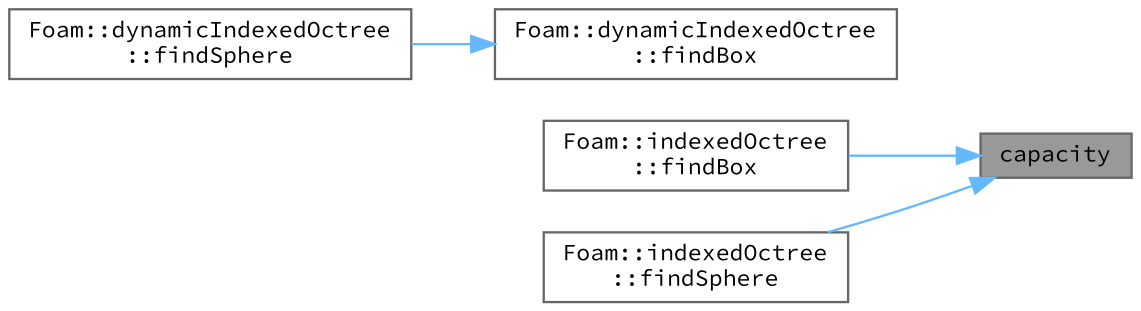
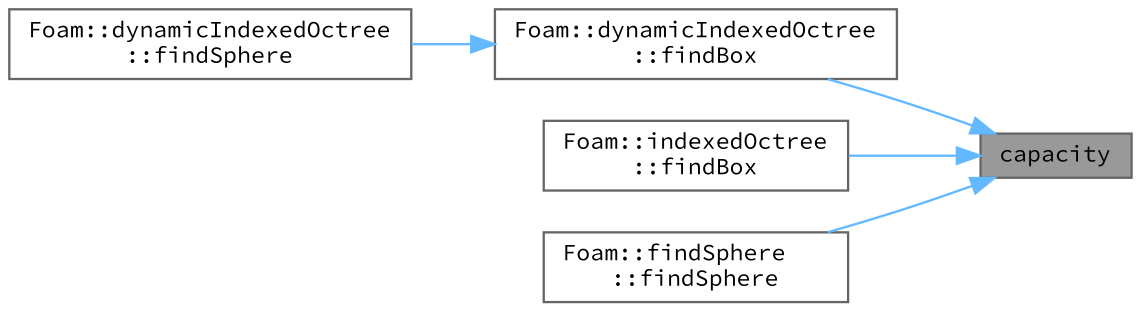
none -> (900, 101)
(696, 267) -> (696, 267)
